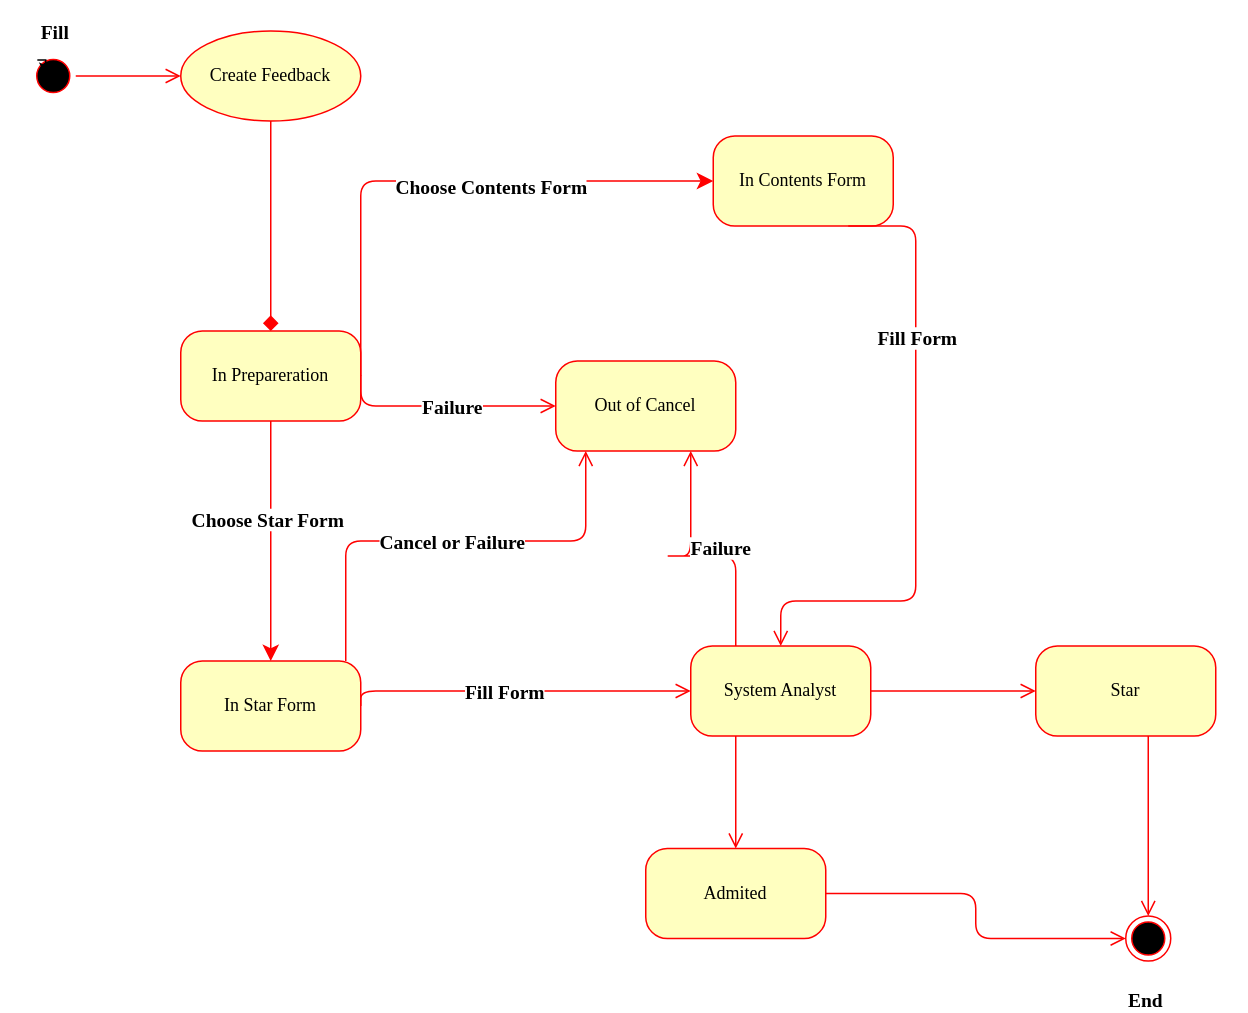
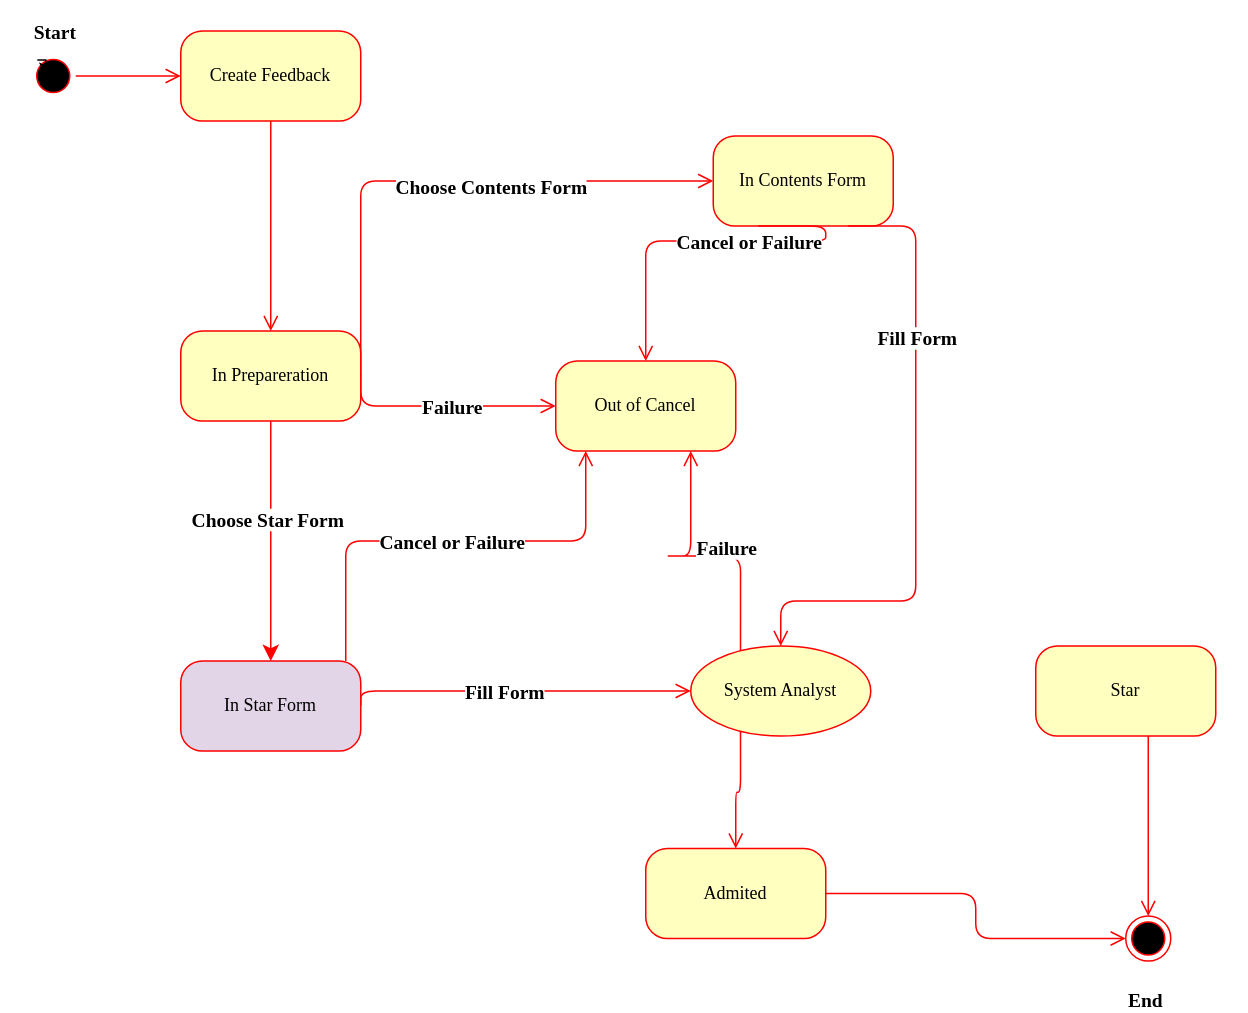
(56, 32) -> (56, 32)
(271, 76) -> (271, 76)
(699, 181) -> (702, 181)
none -> (689, 241)
(271, 315) -> (271, 321)
(781, 691) -> (781, 691)
(951, 691) -> none
(271, 706) -> (271, 706)
